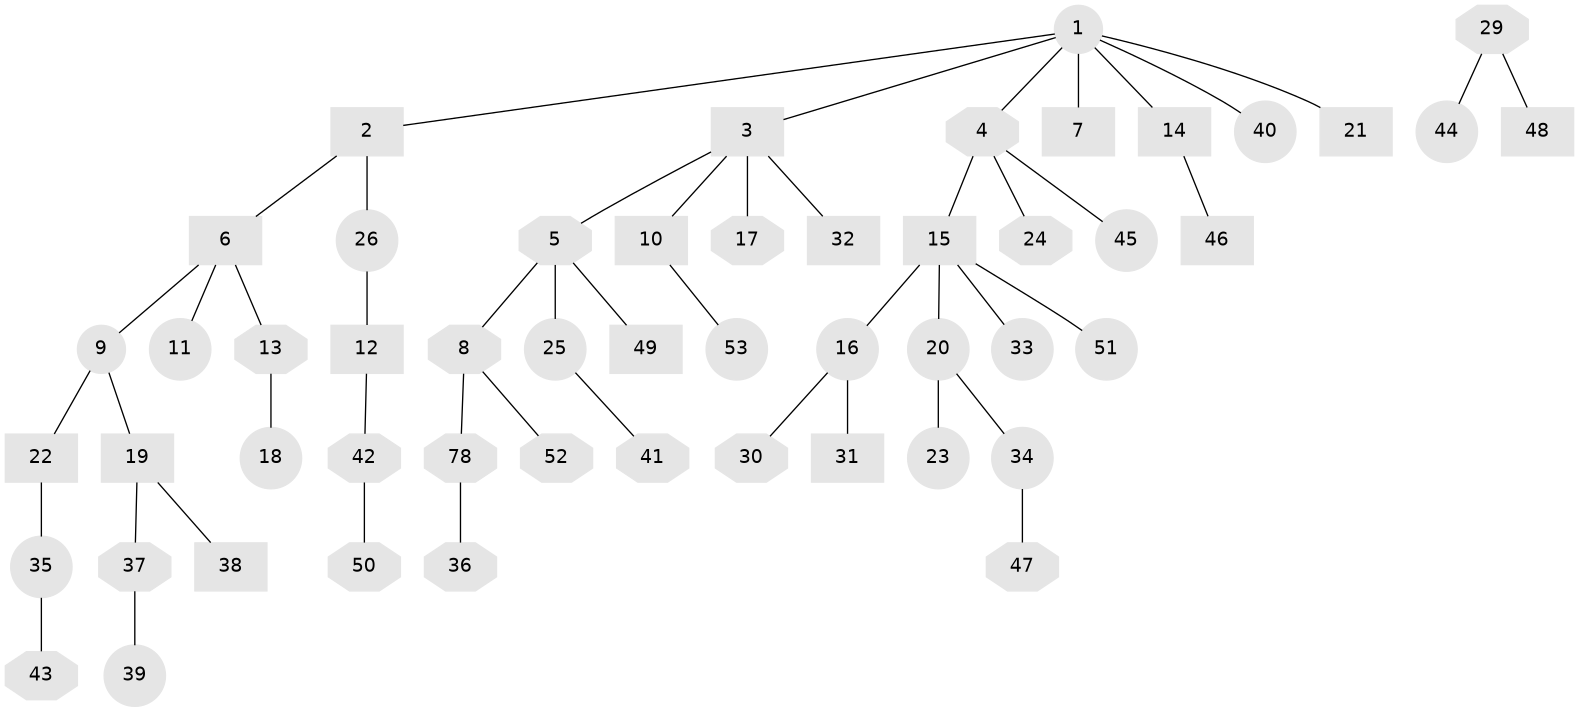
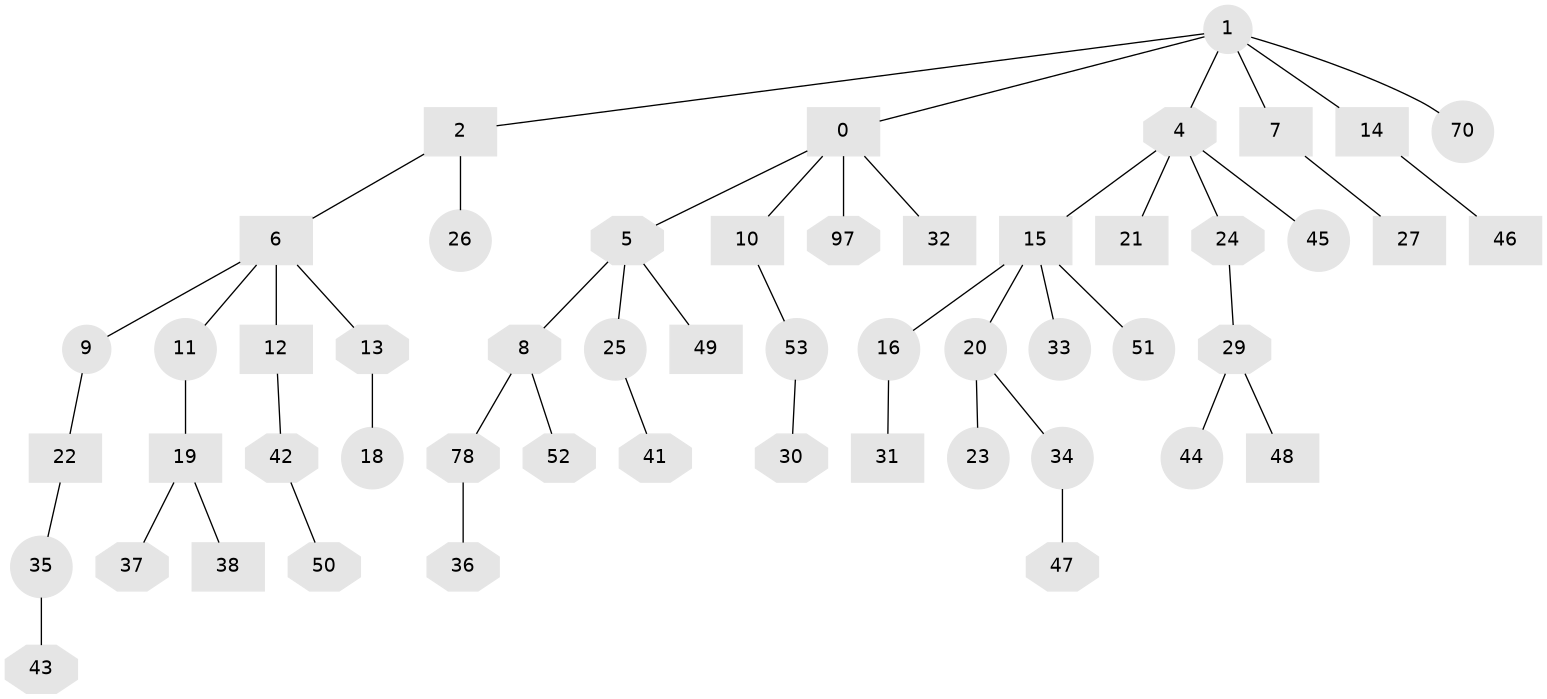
(1213, 66) -> (1156, 186)
(747, 132) -> (844, 132)
(1265, 132) -> (1463, 132)
(747, 241) -> (844, 241)
none -> (1409, 241)
none -> (1231, 295)
(367, 298) -> (276, 295)
(119, 403) -> (186, 407)
(799, 404) -> (794, 407)
(135, 676) -> none
